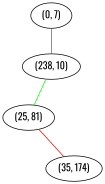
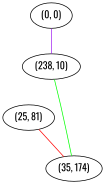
(51, 16) -> (51, 16)
(40, 92) -> (63, 118)
